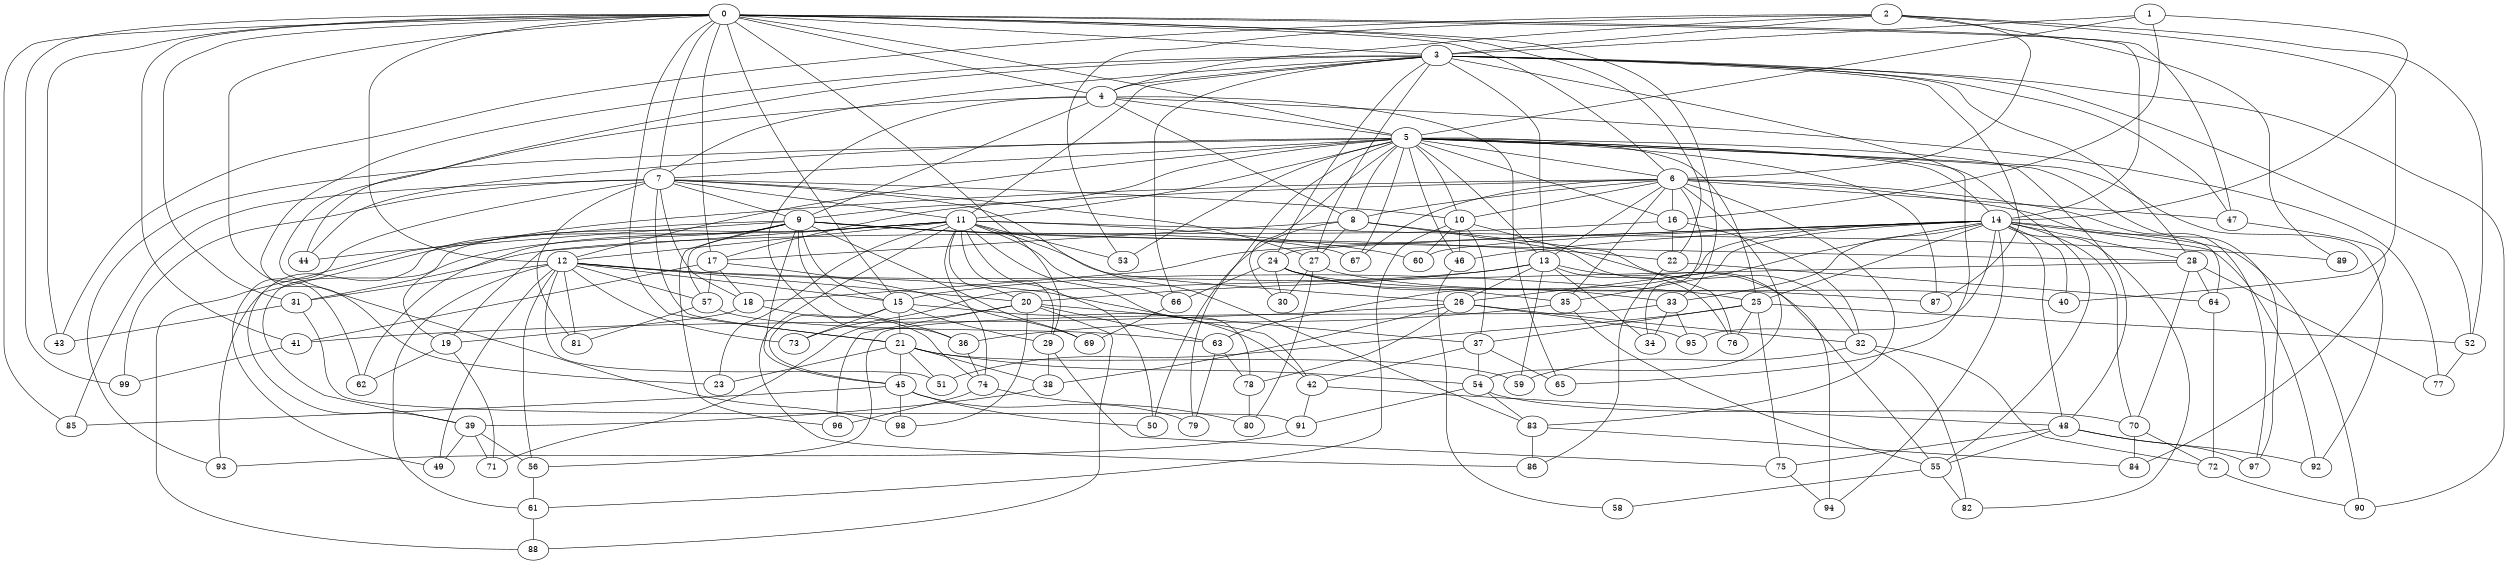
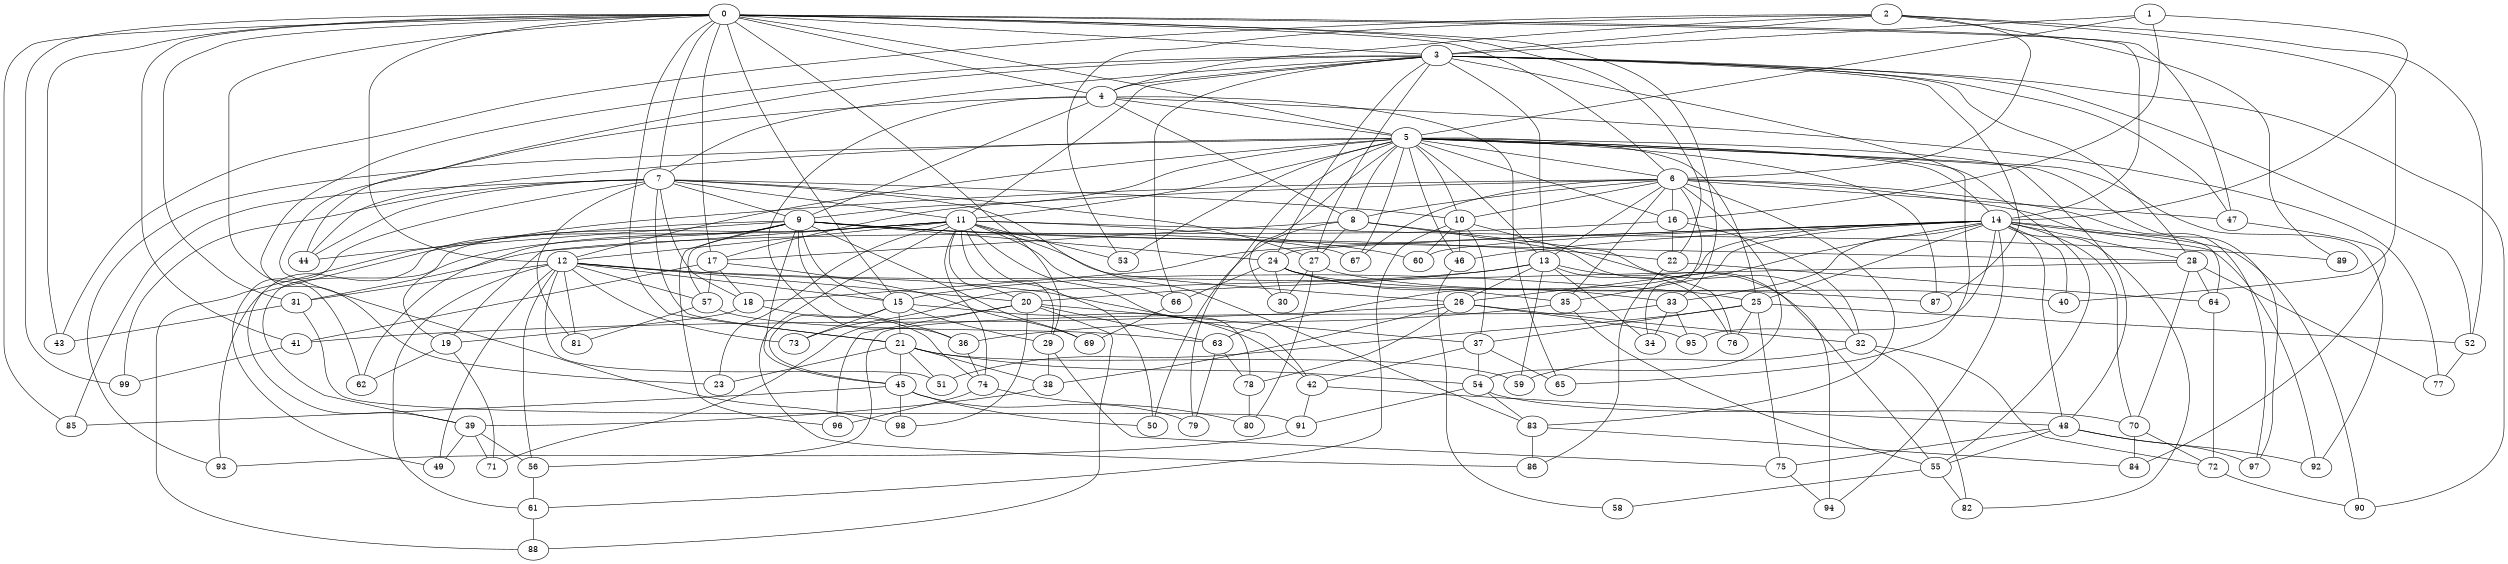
(1033, 159) -> (465, 196)
none -> (1069, 244)
